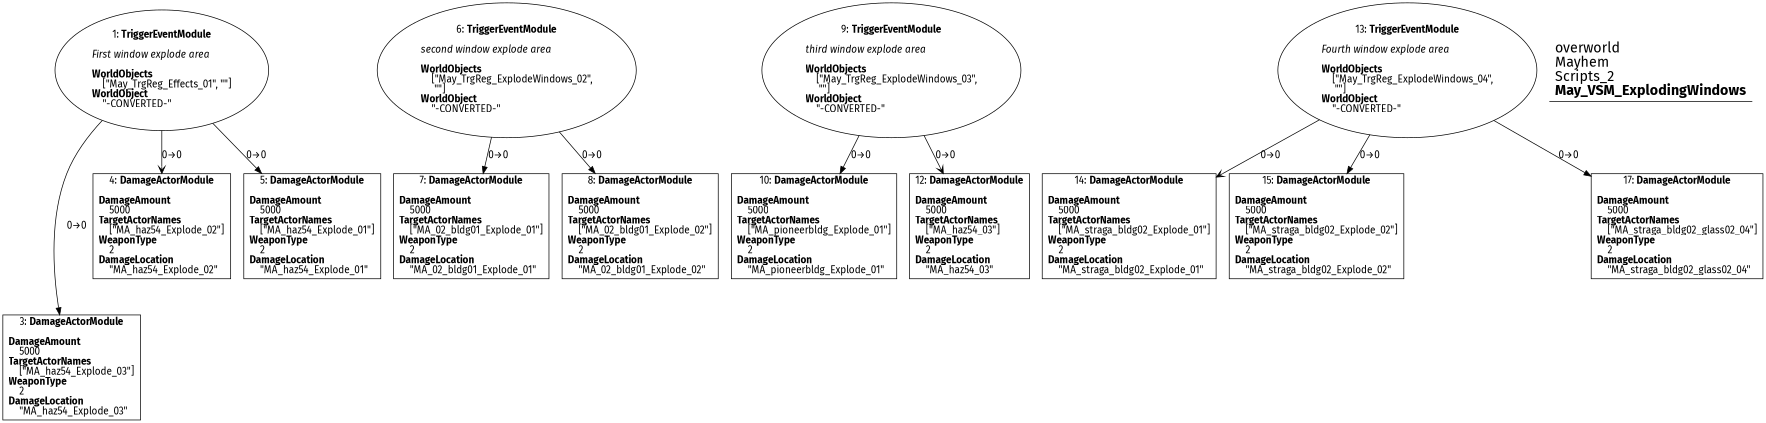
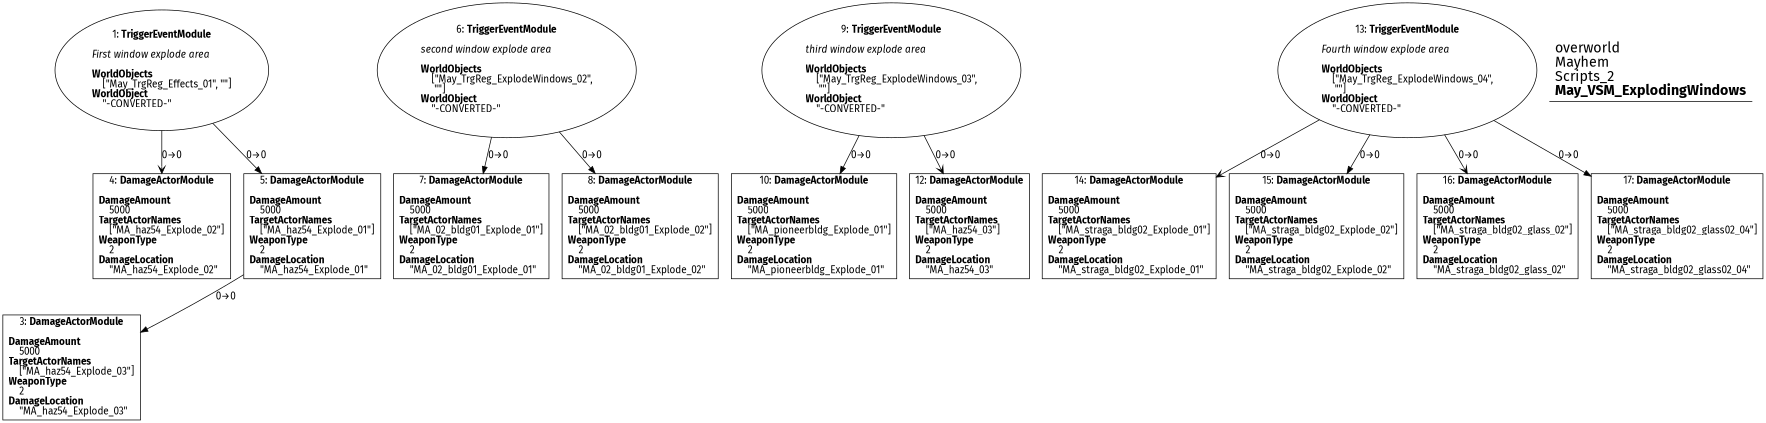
(57, 208) -> (196, 303)
none -> (1498, 226)
